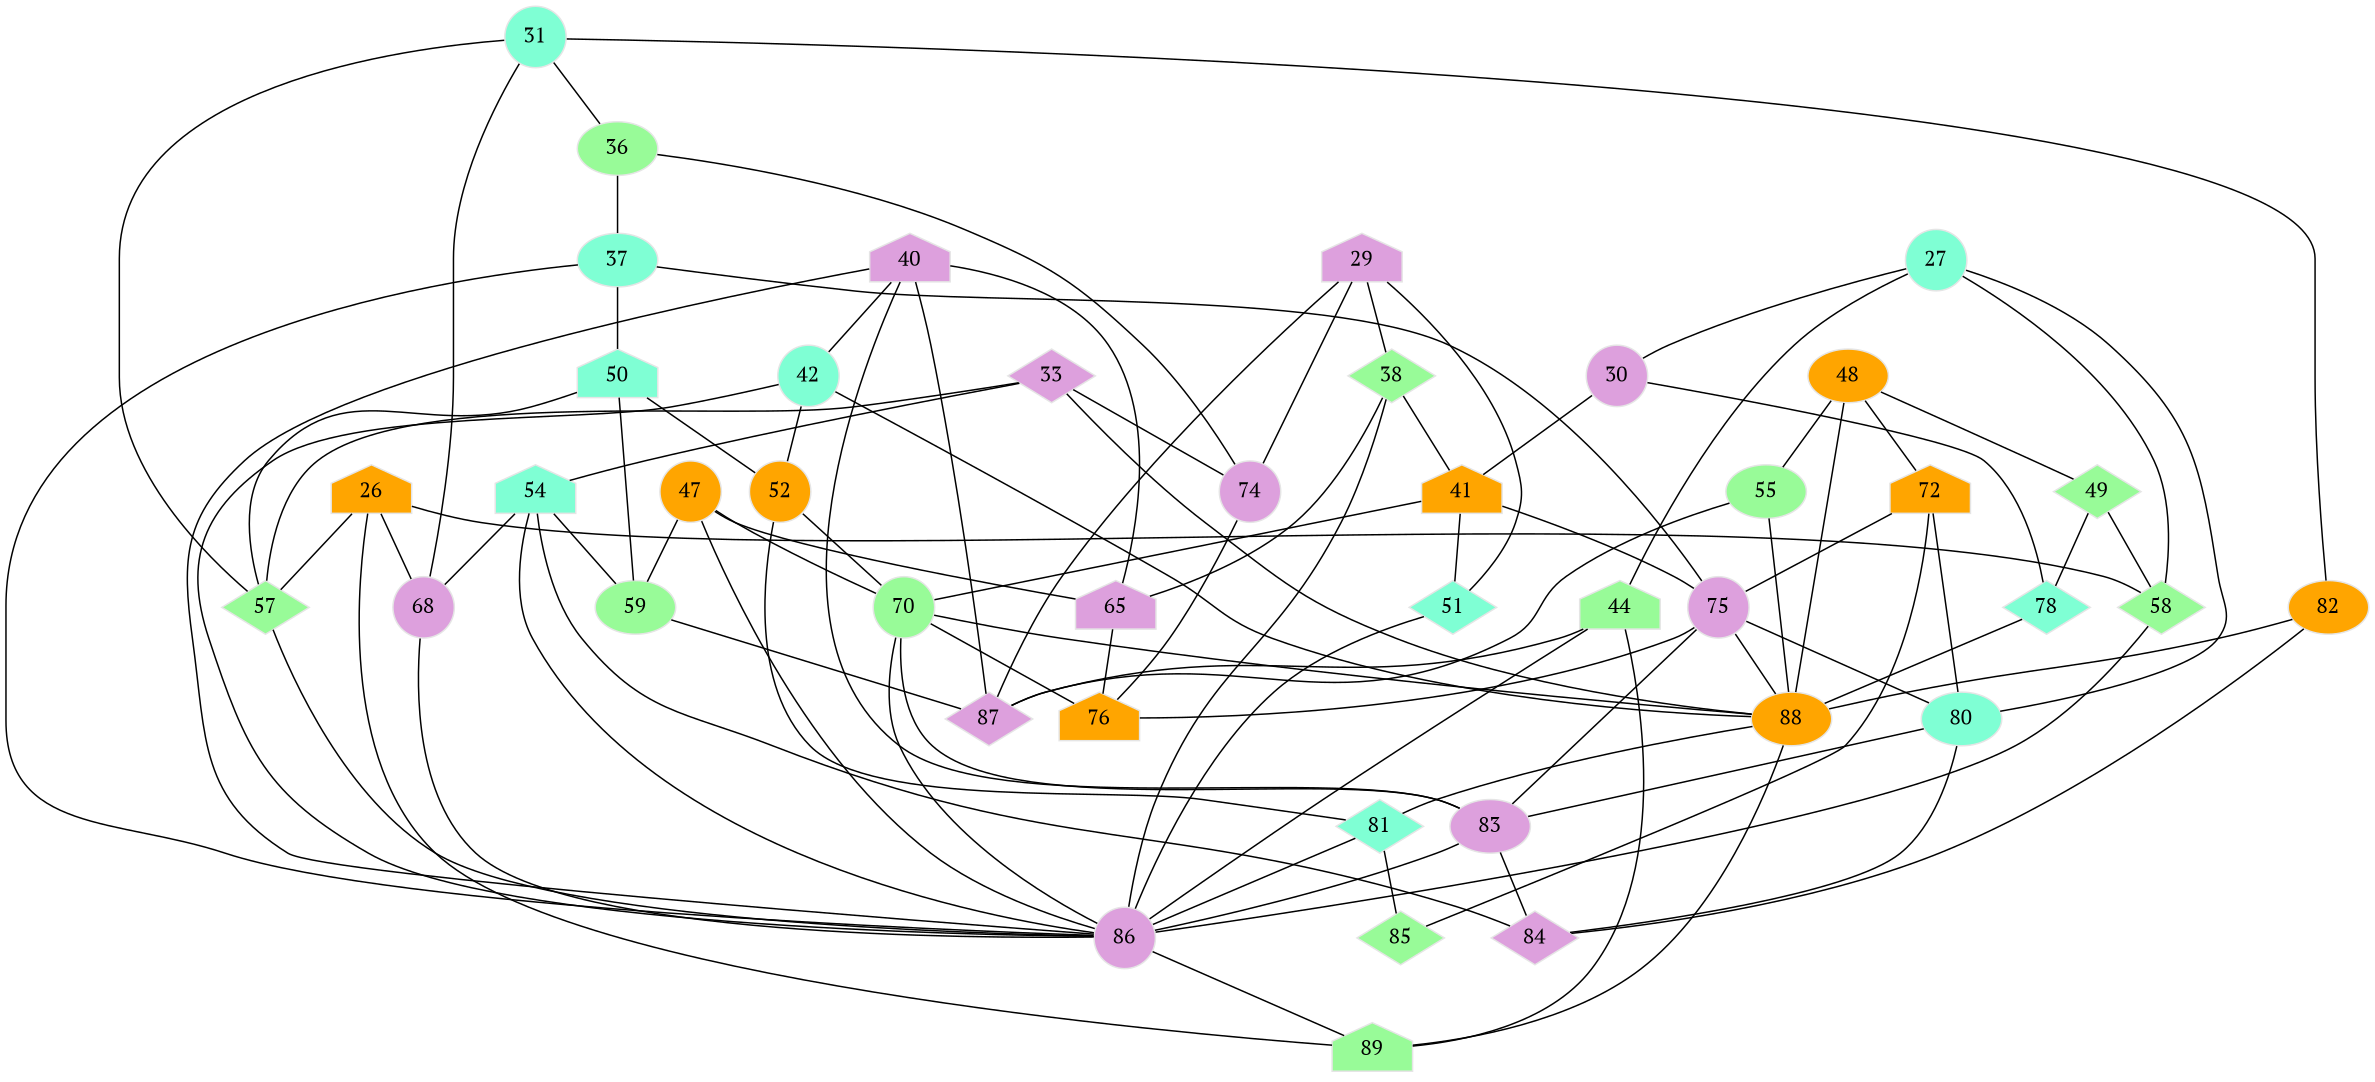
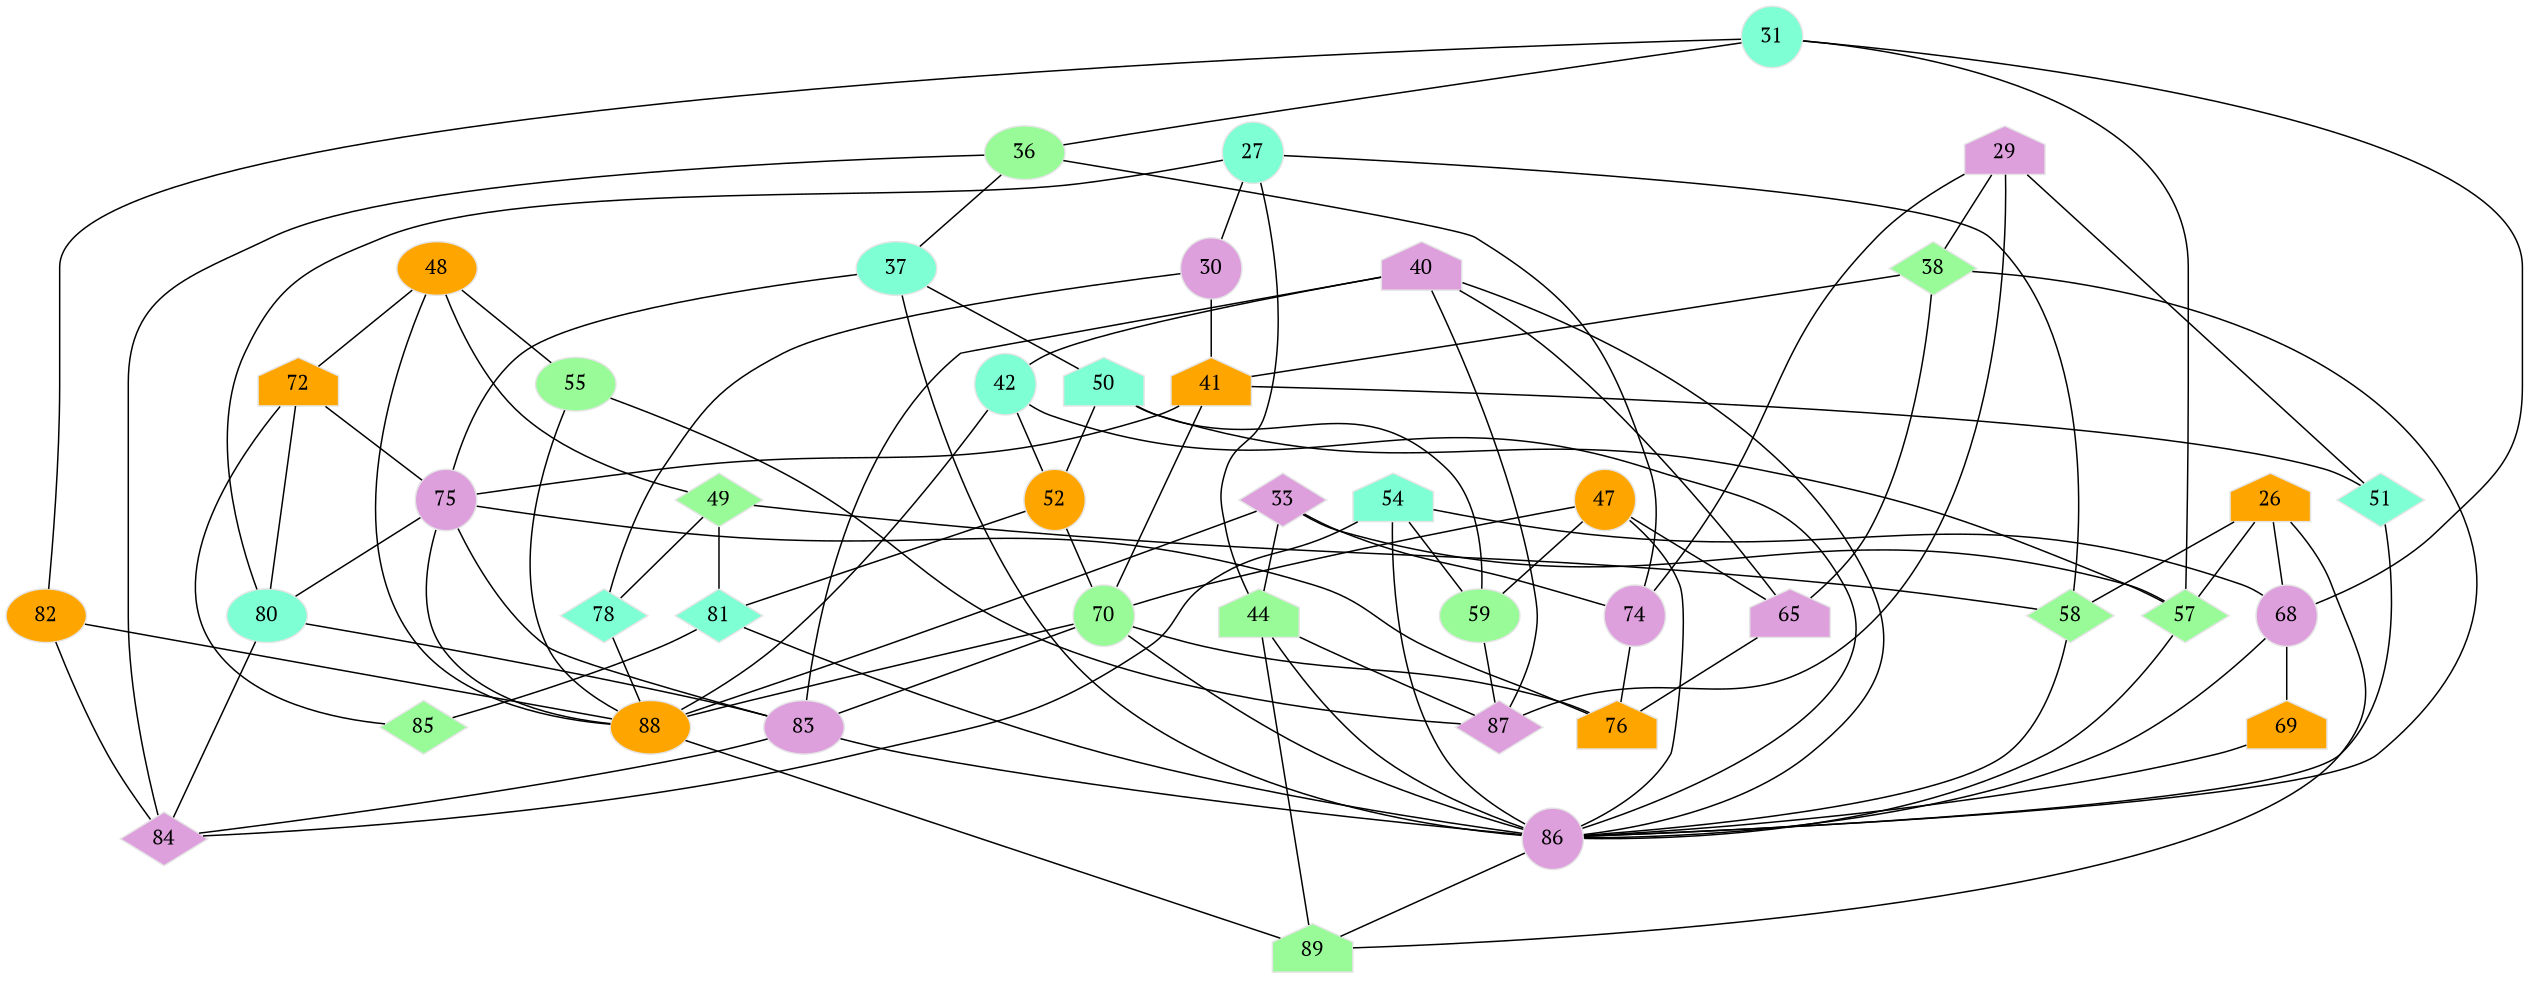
none -> (302, 227)
(782, 430) -> (1271, 558)
none -> (2287, 727)
(1575, 761) -> (719, 558)
